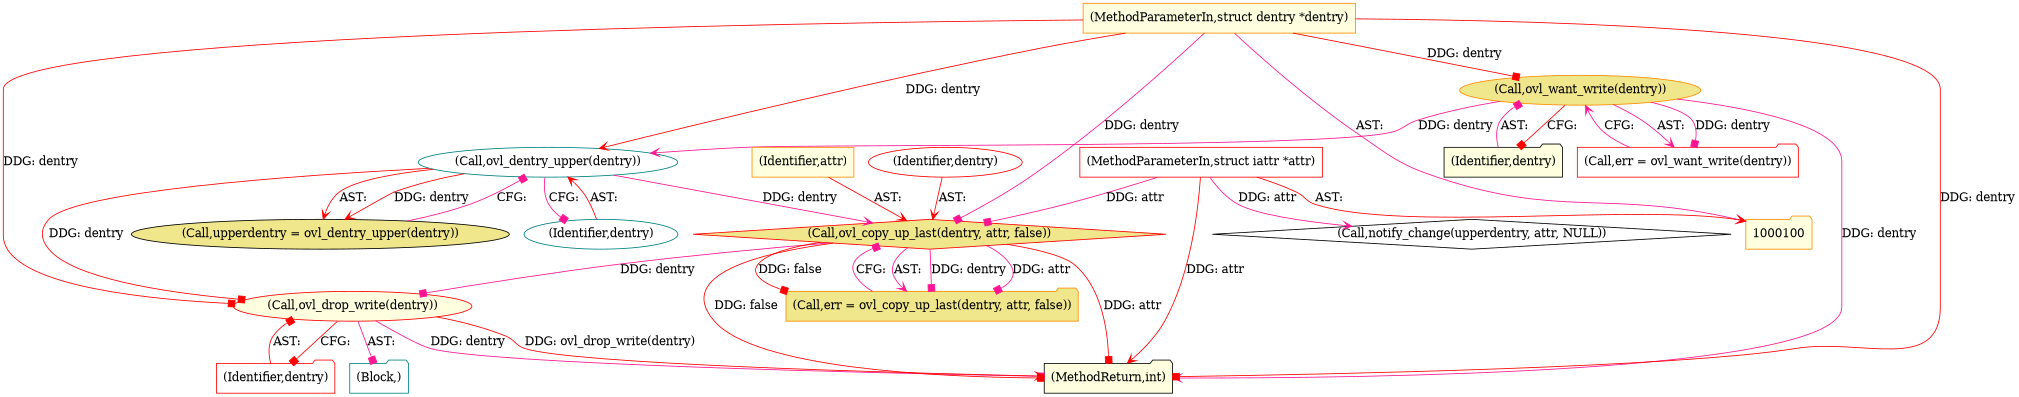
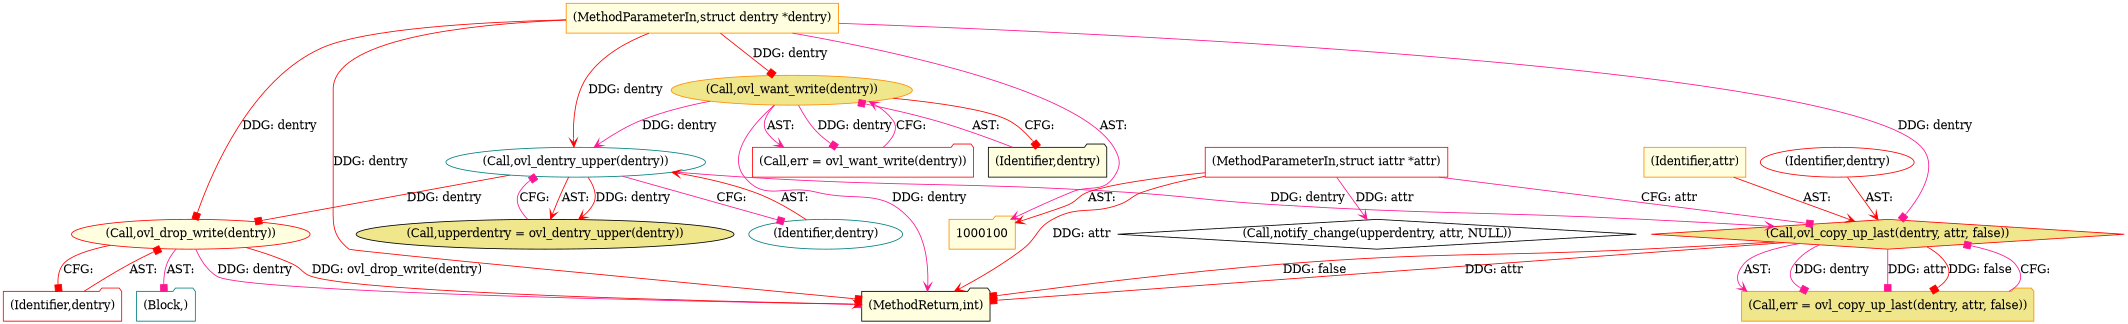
(1135, 198) -> (1669, 198)
(628, 263) -> none
